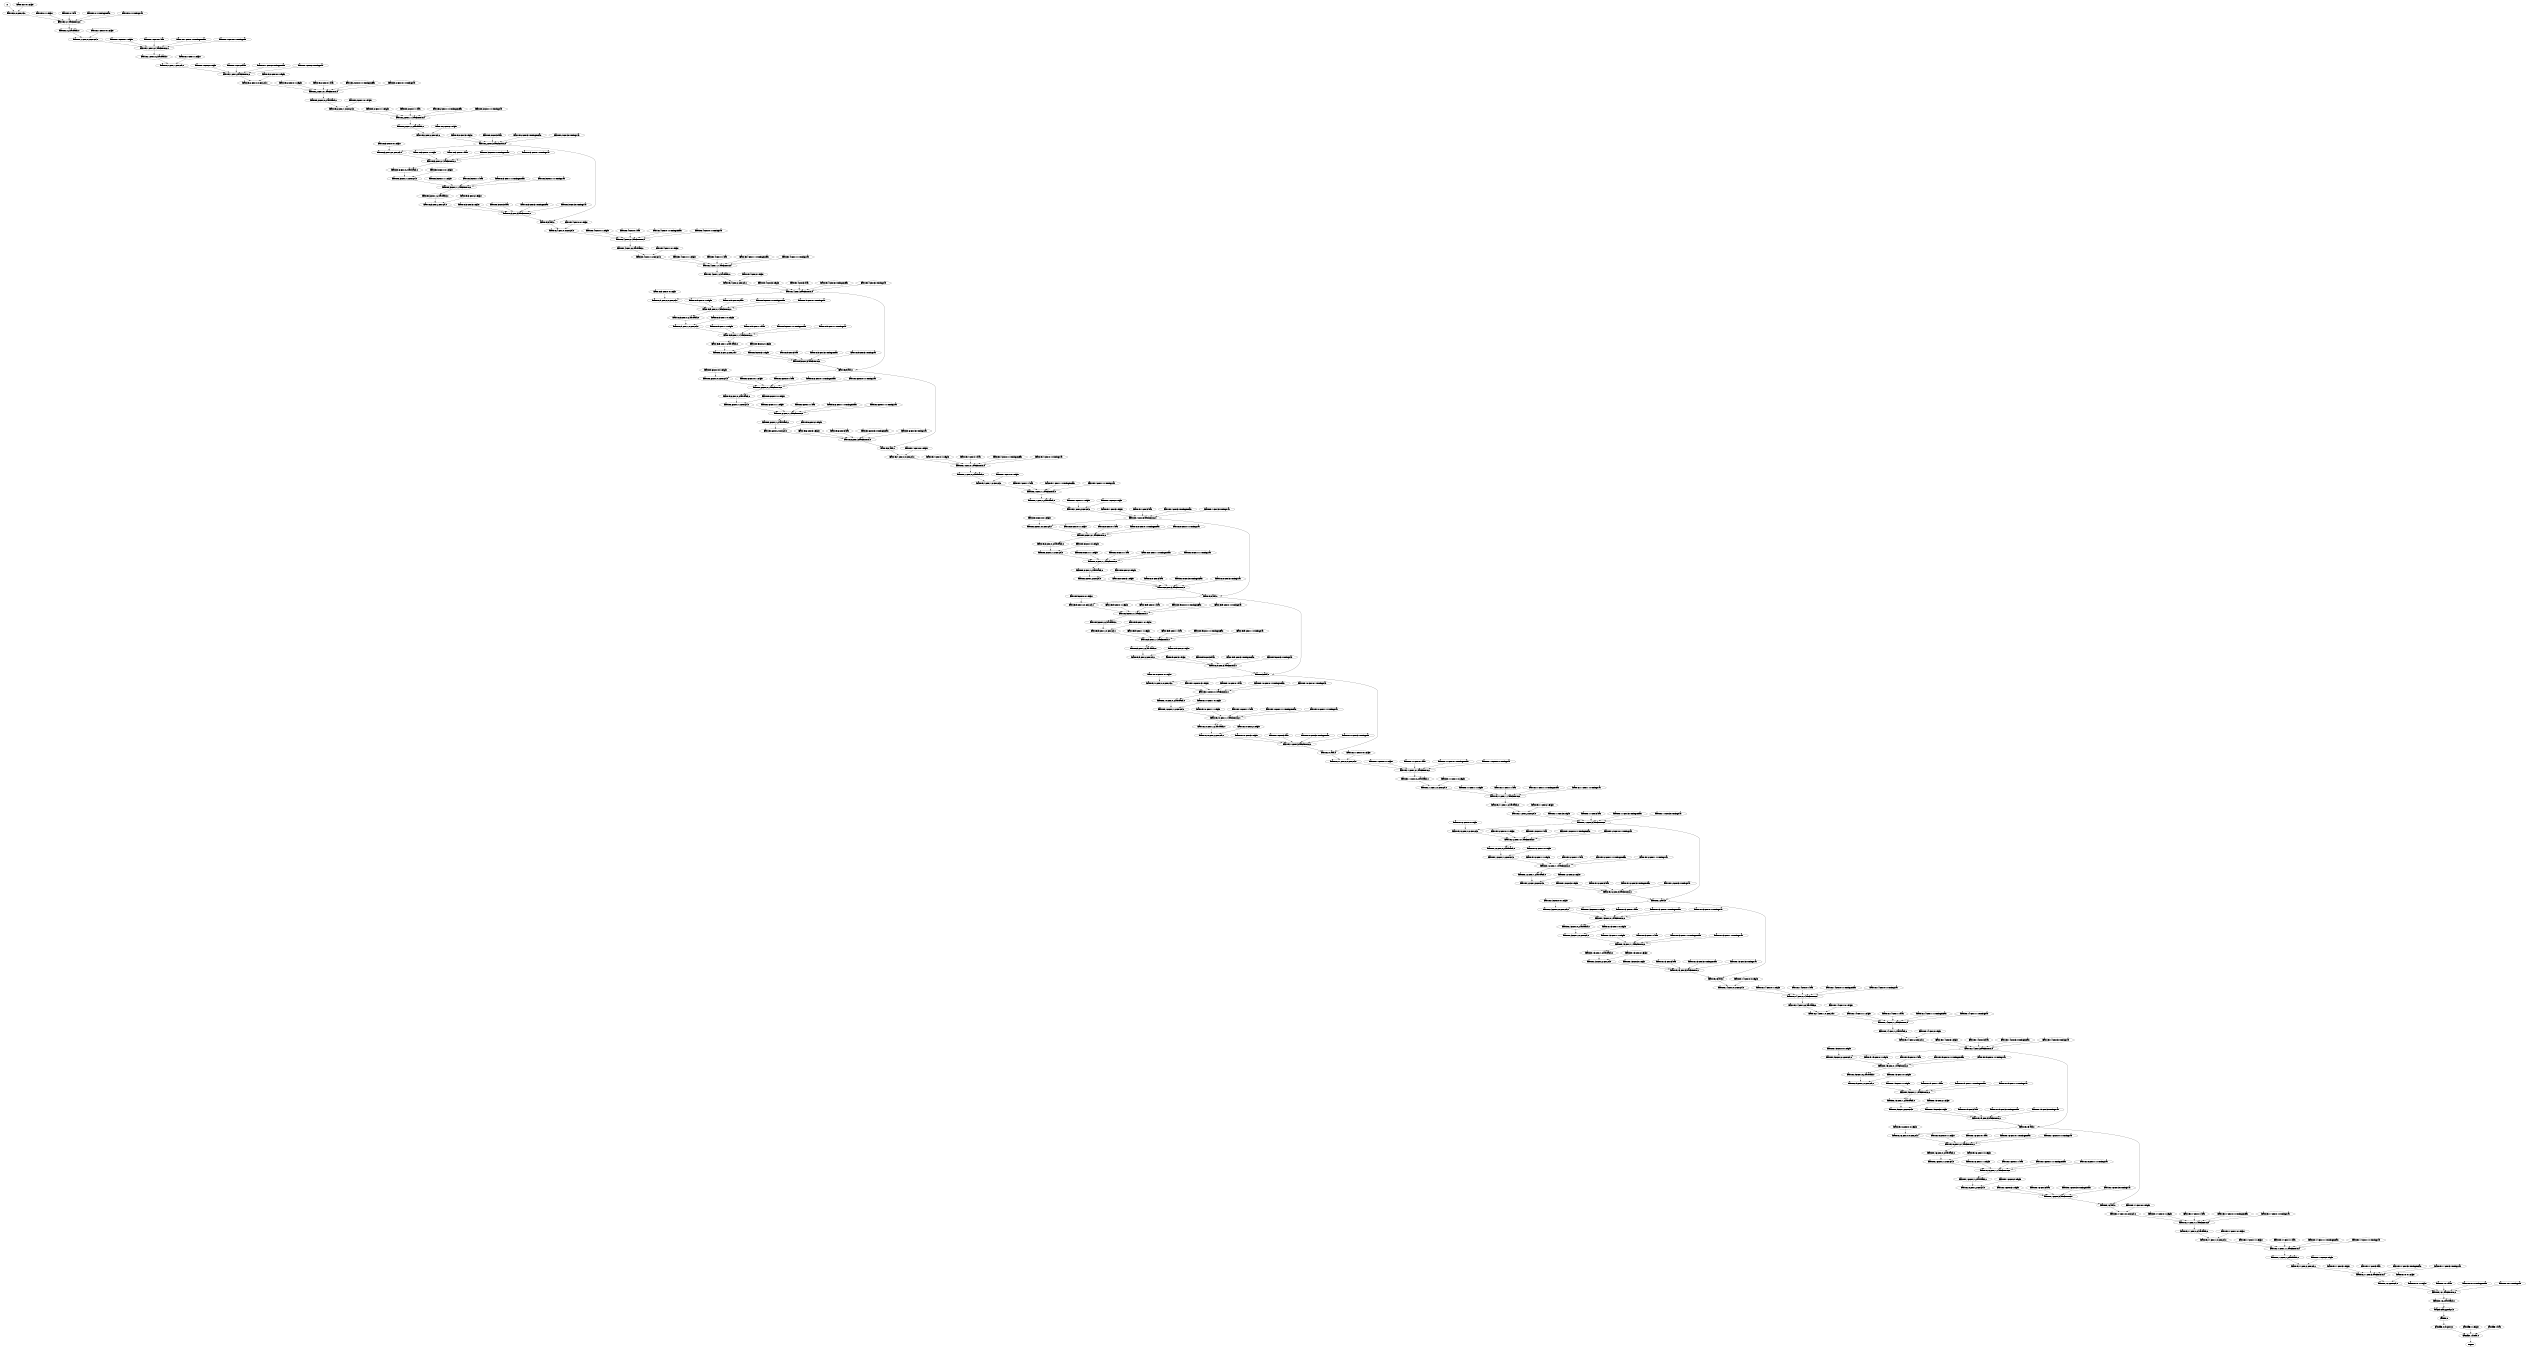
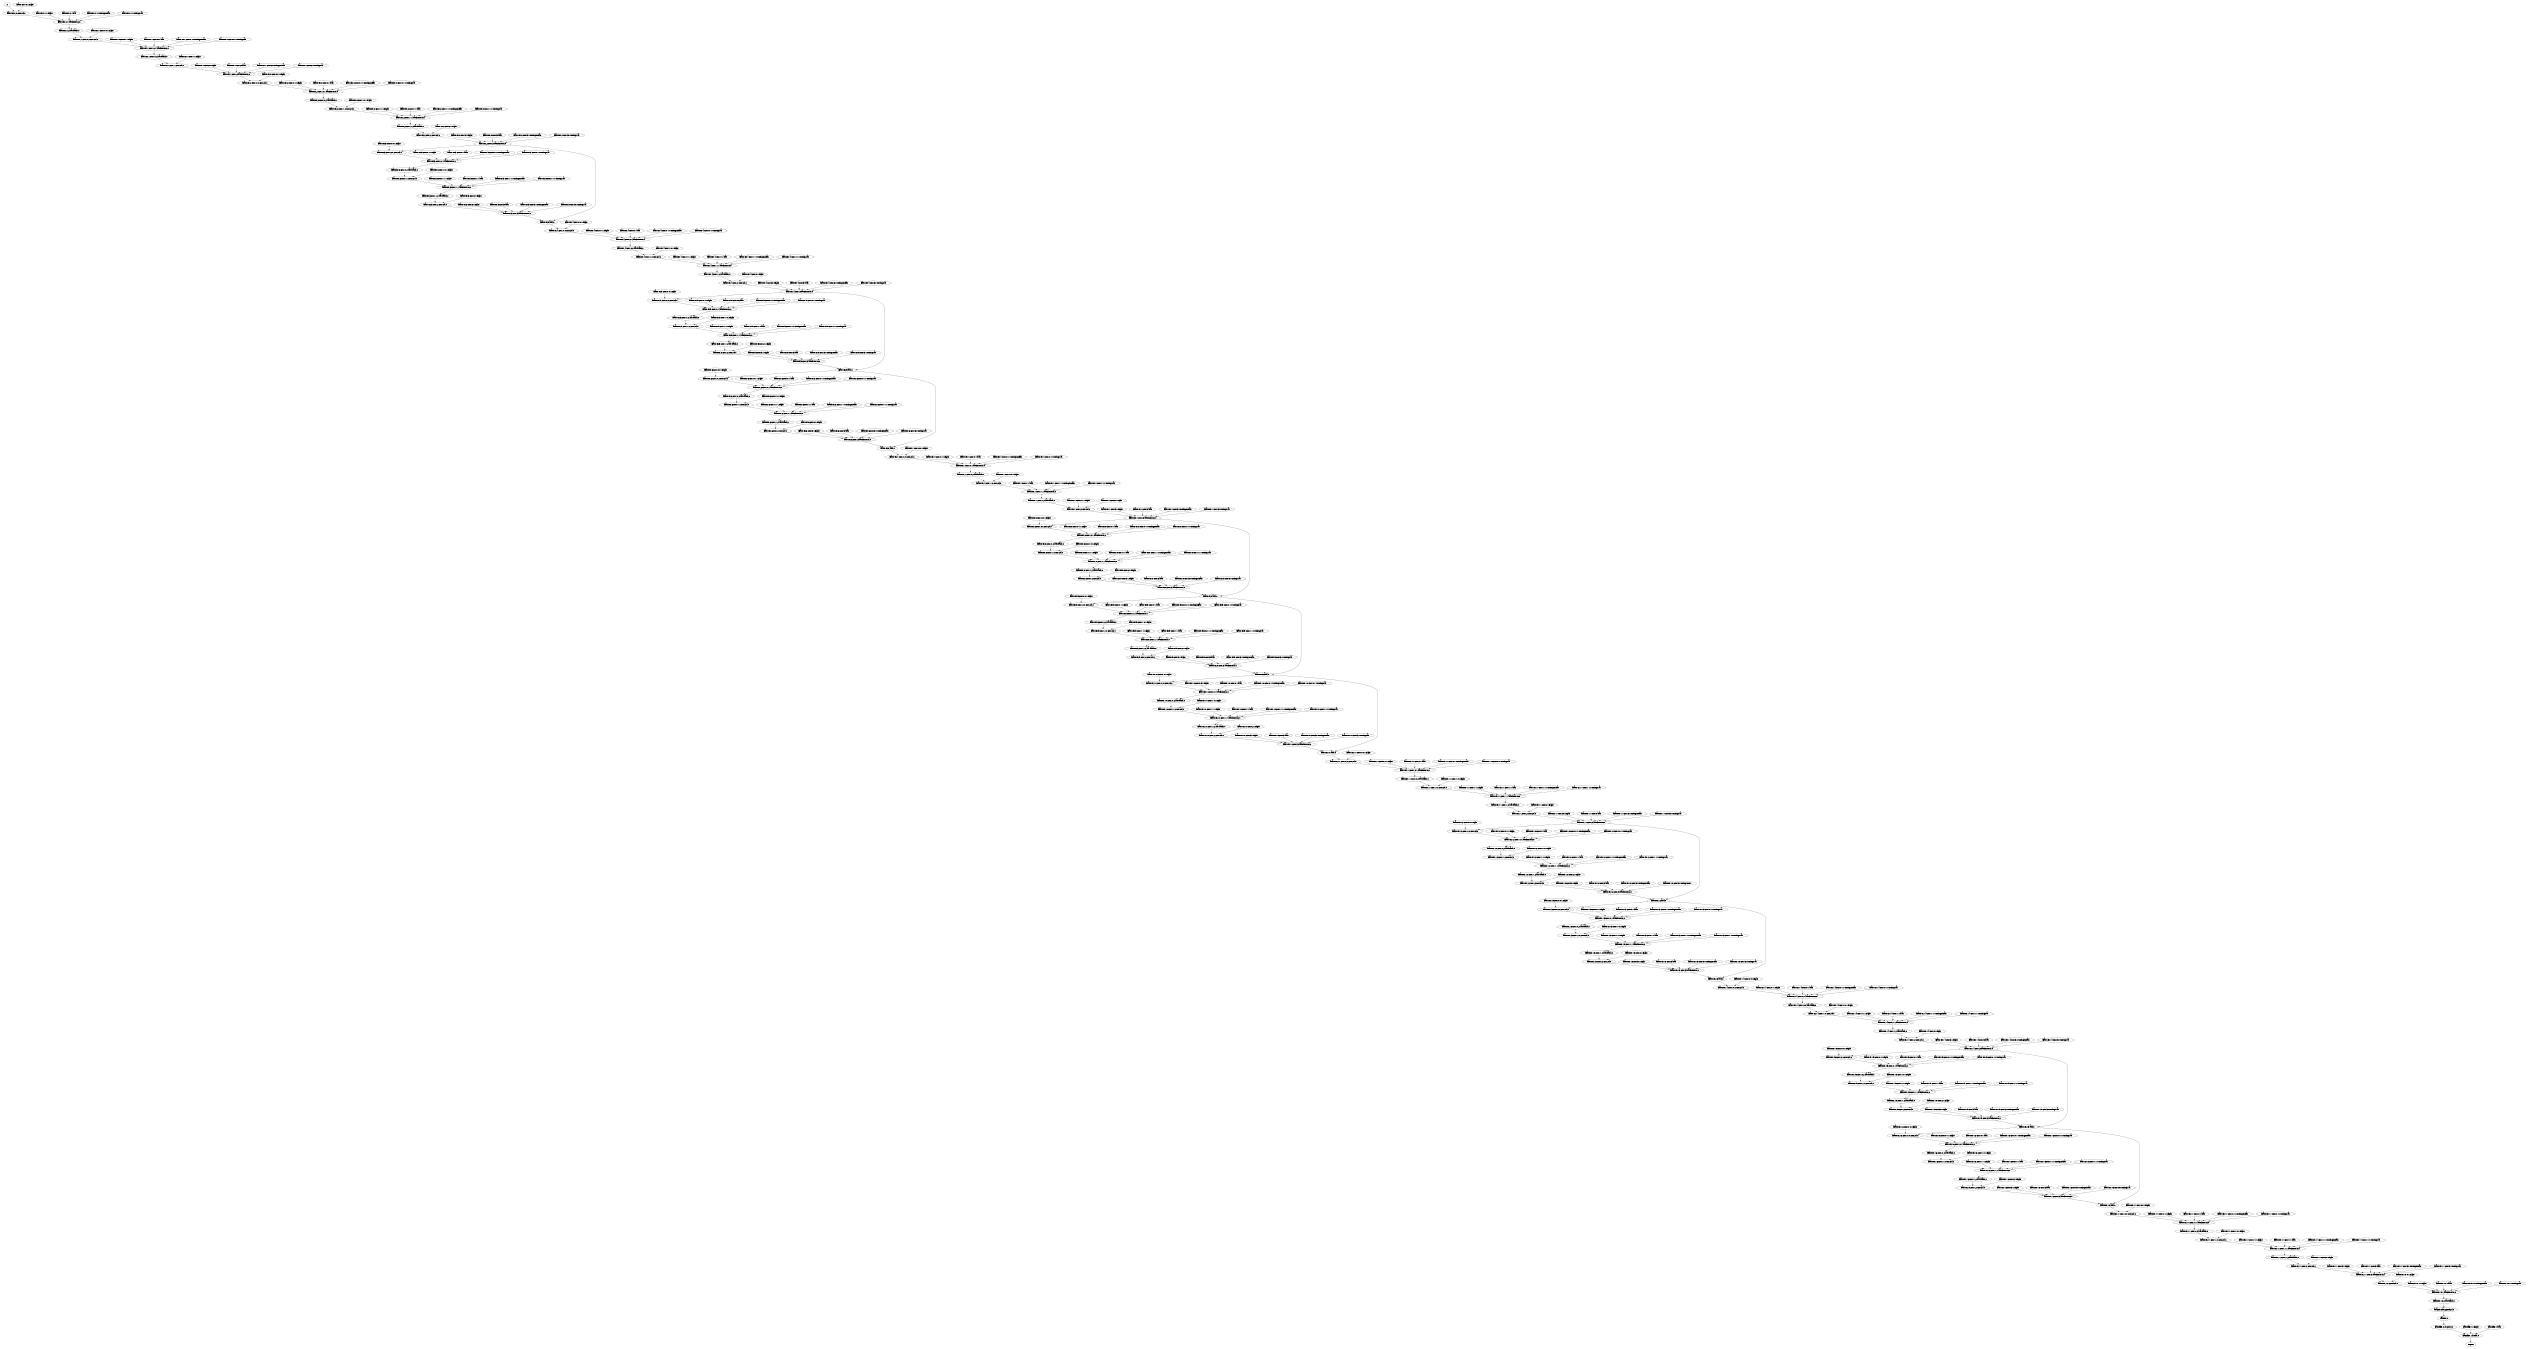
(1677, 883) -> (1677, 883)
